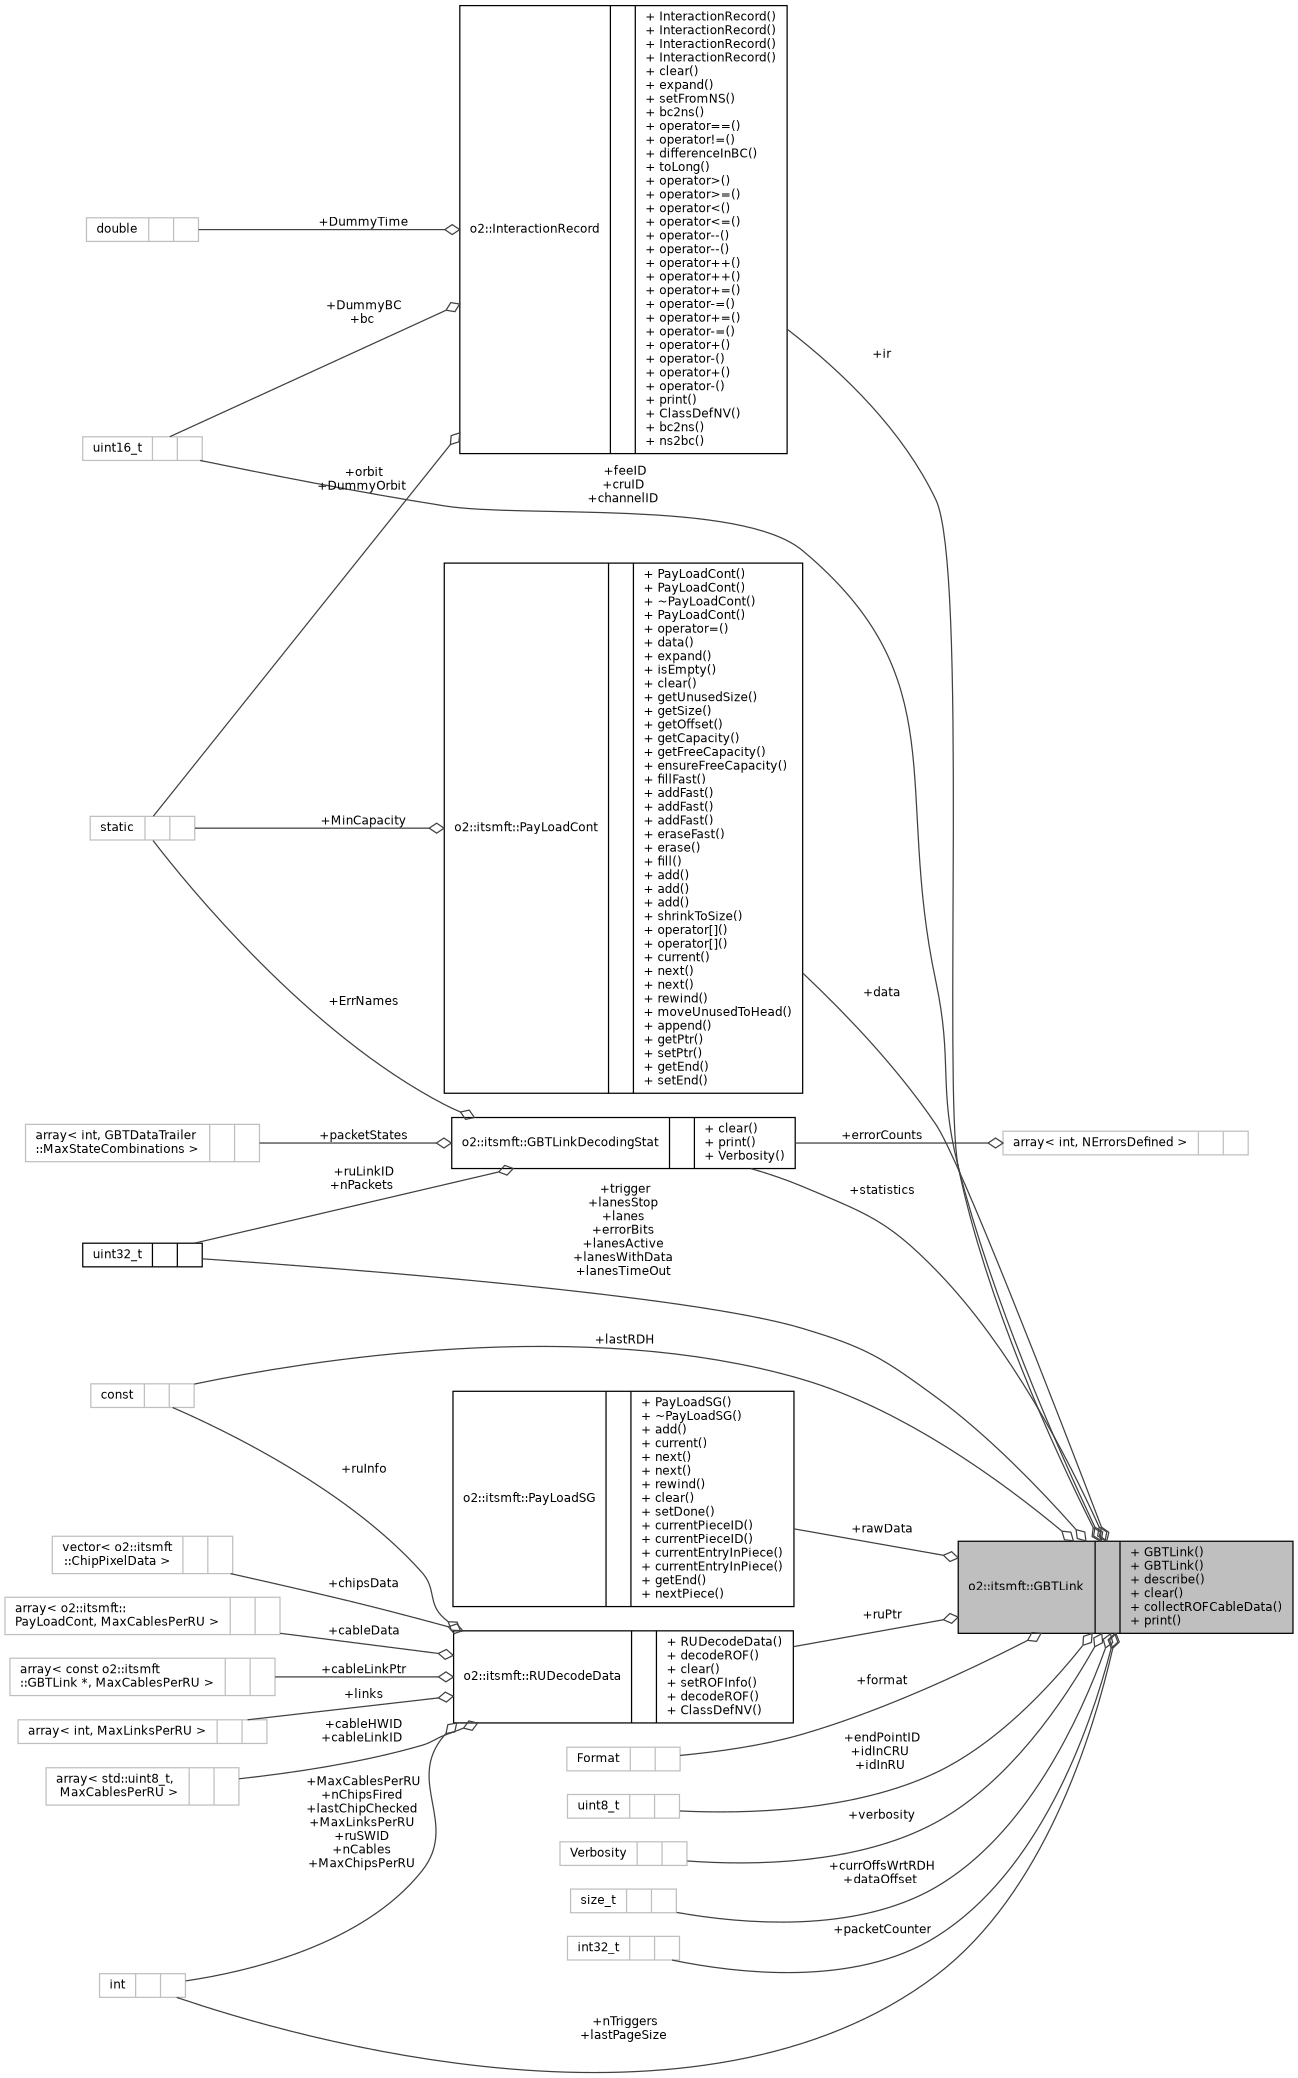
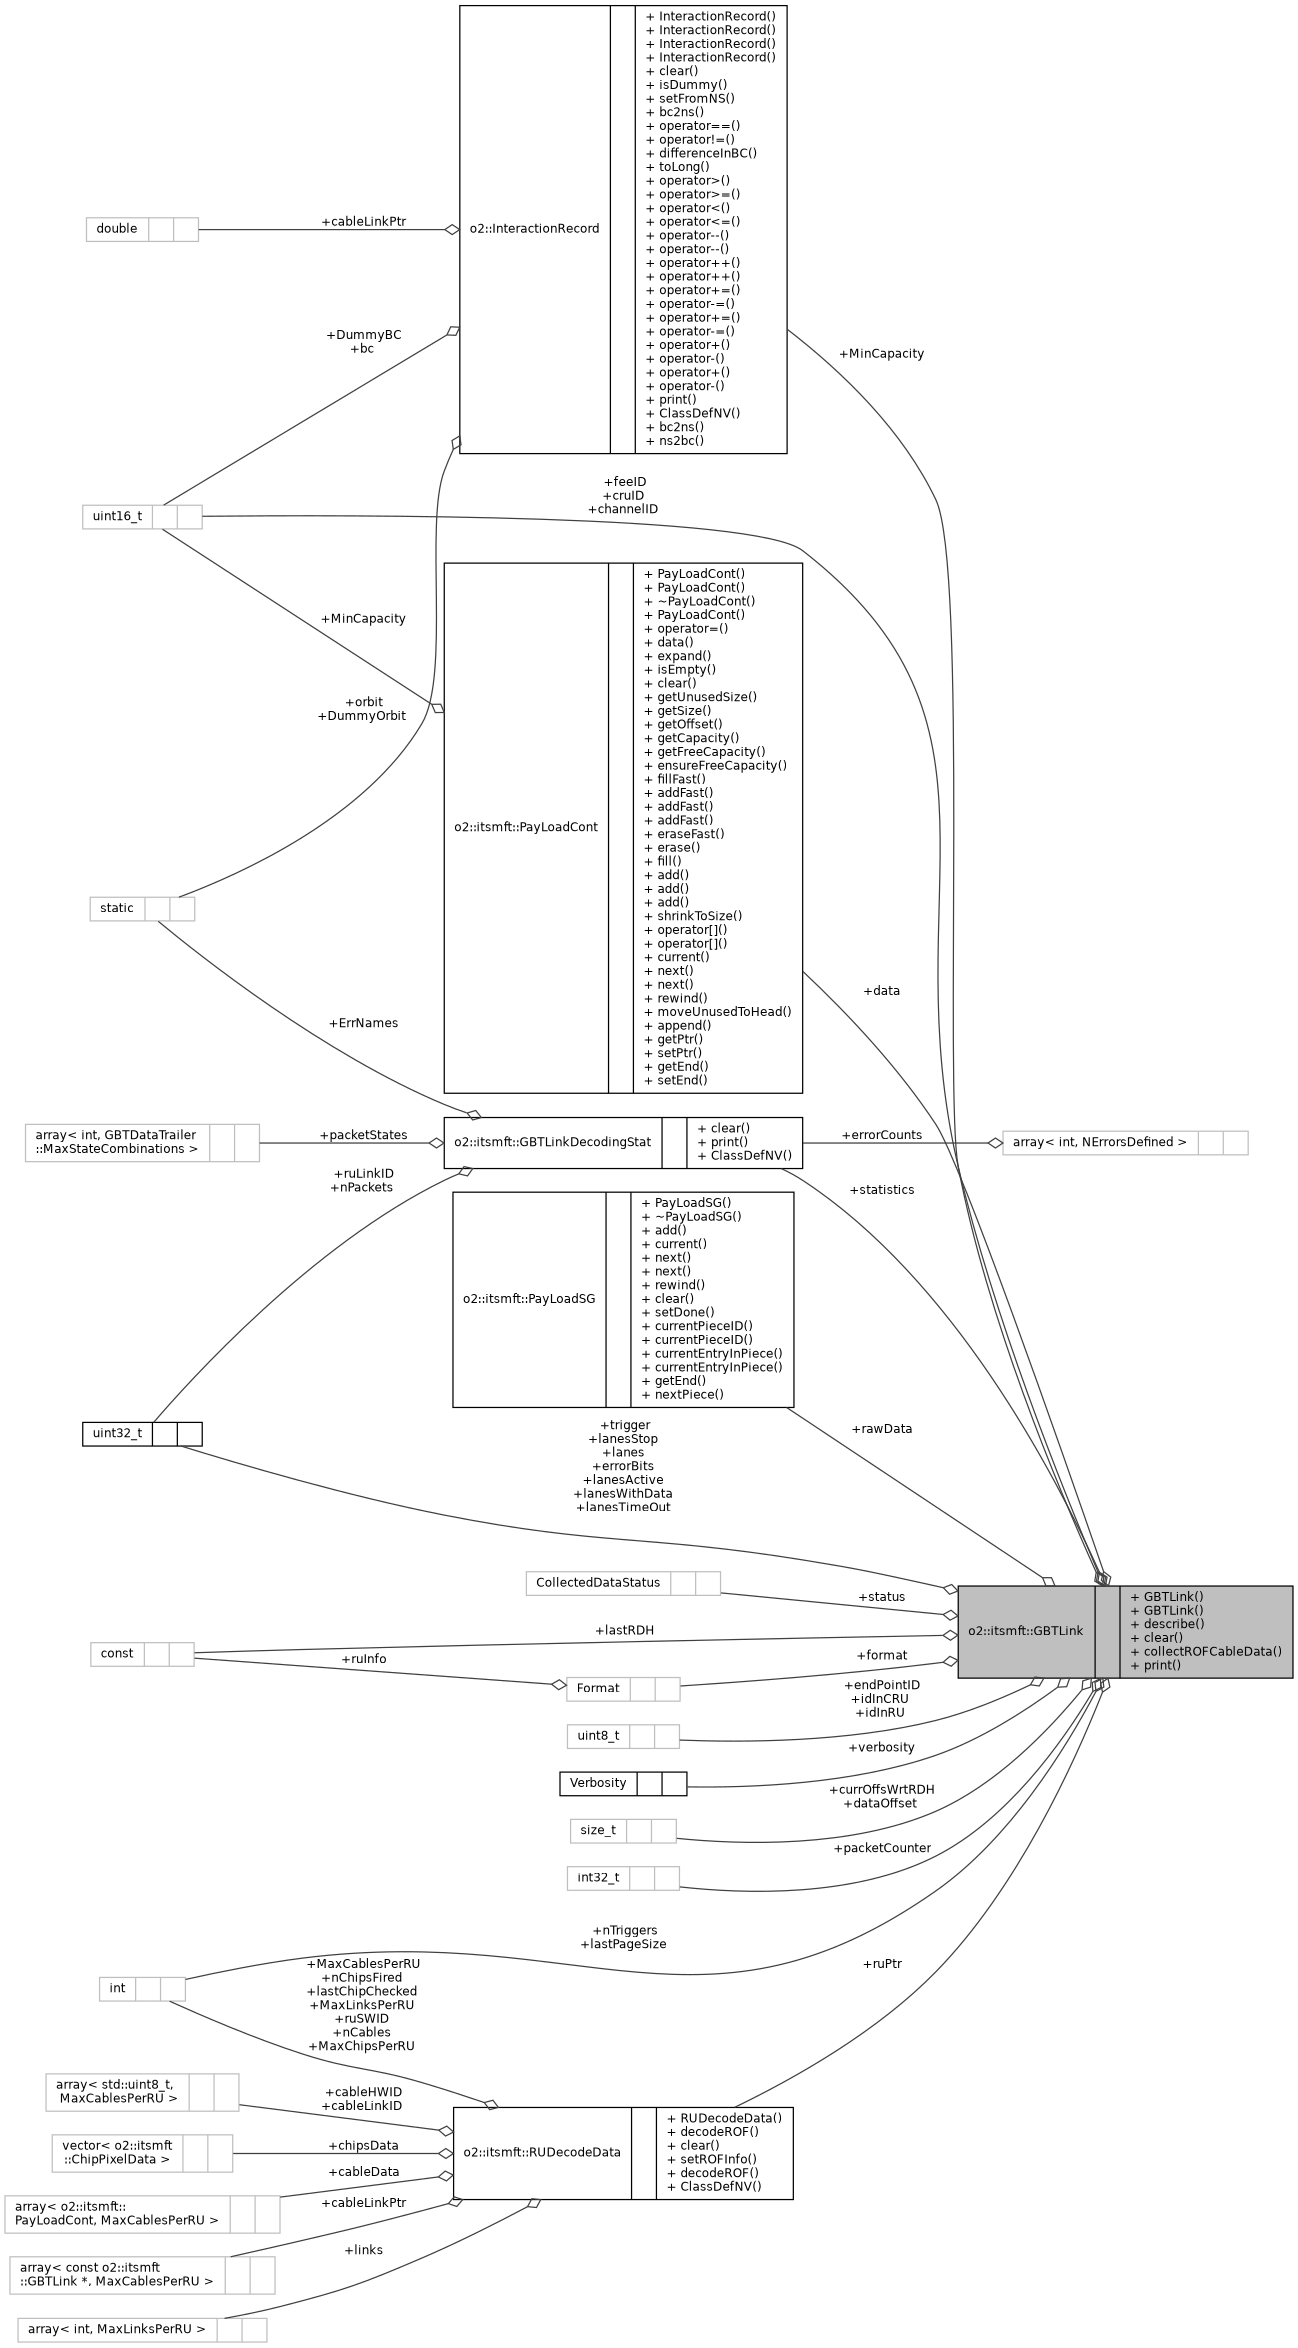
(679, 85) -> (687, 85)
(362, 223) -> (362, 223)
(880, 355) -> (880, 355)
(312, 828) -> (297, 617)
(745, 1156) -> (745, 1156)
(329, 1493) -> (373, 1671)
none -> (623, 1584)
(623, 1854) -> (623, 1784)
